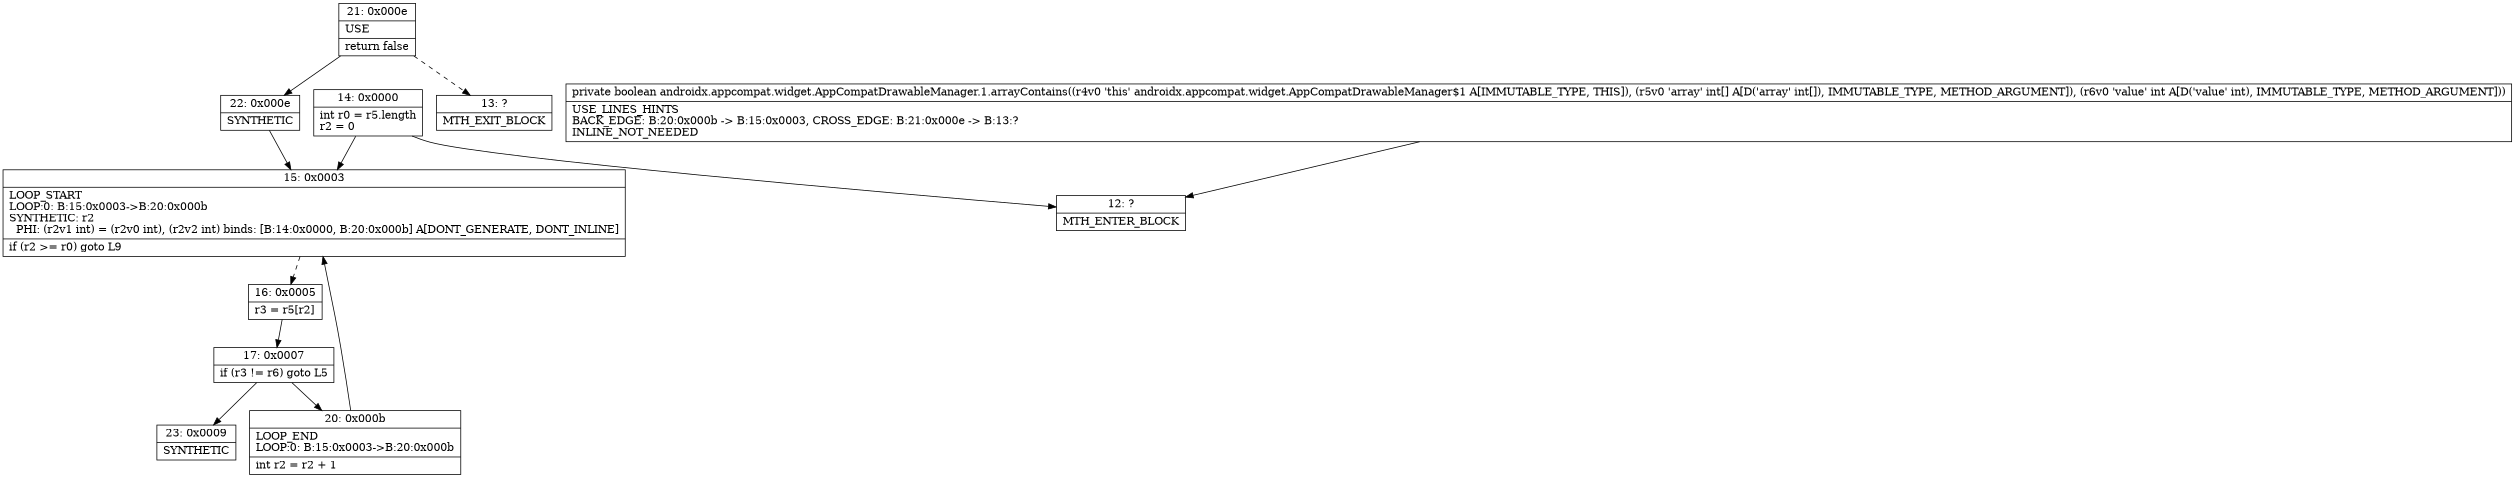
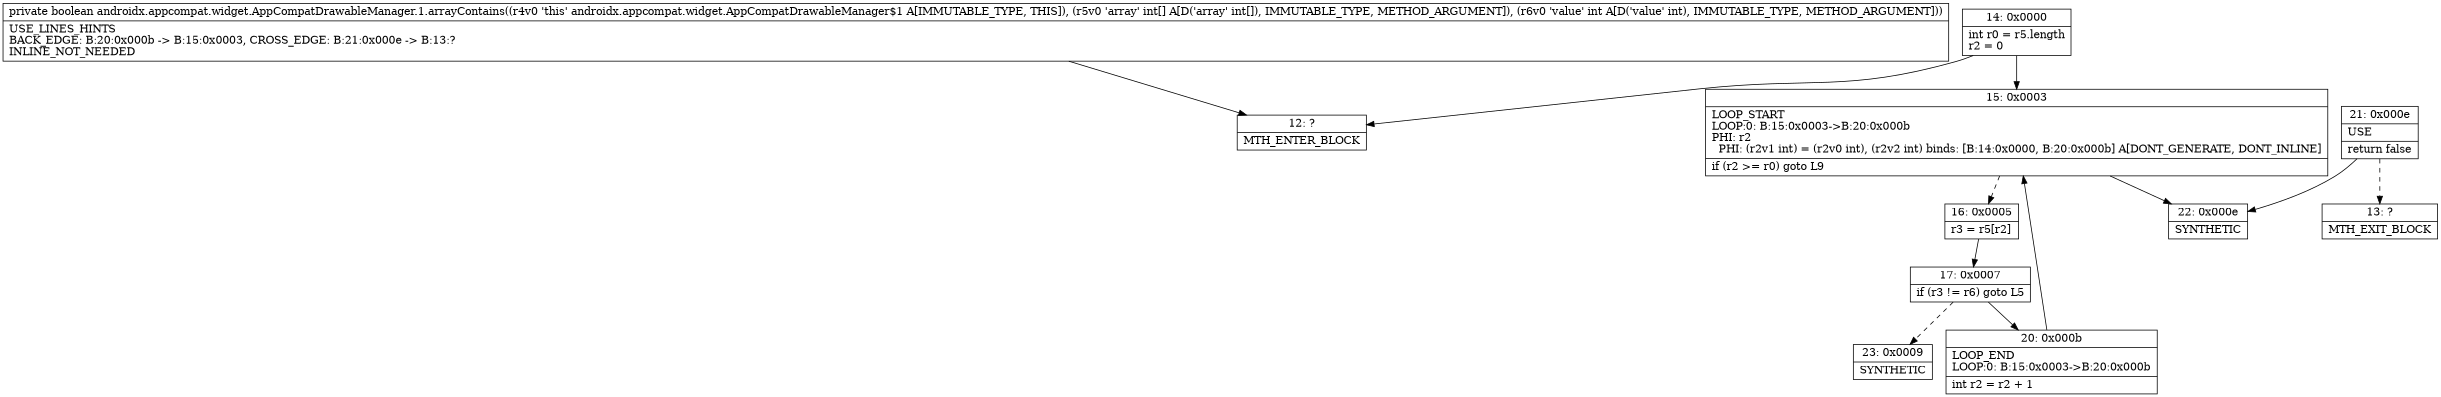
(278, 147) -> (2137, 188)
(54, 218) -> (1733, 138)
(238, 401) -> (1934, 321)
